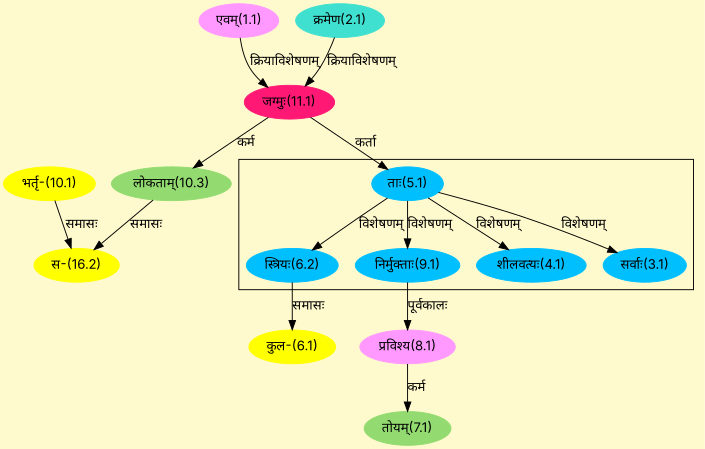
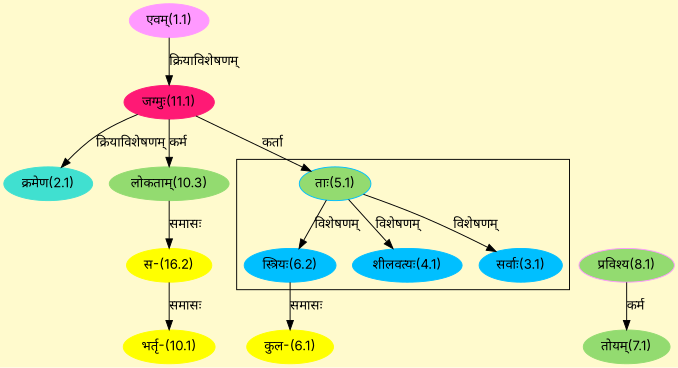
(325, 59) -> (100, 133)
(408, 184) -> (335, 184)
(61, 220) -> (169, 301)
(408, 265) -> none
(408, 347) -> (627, 265)
